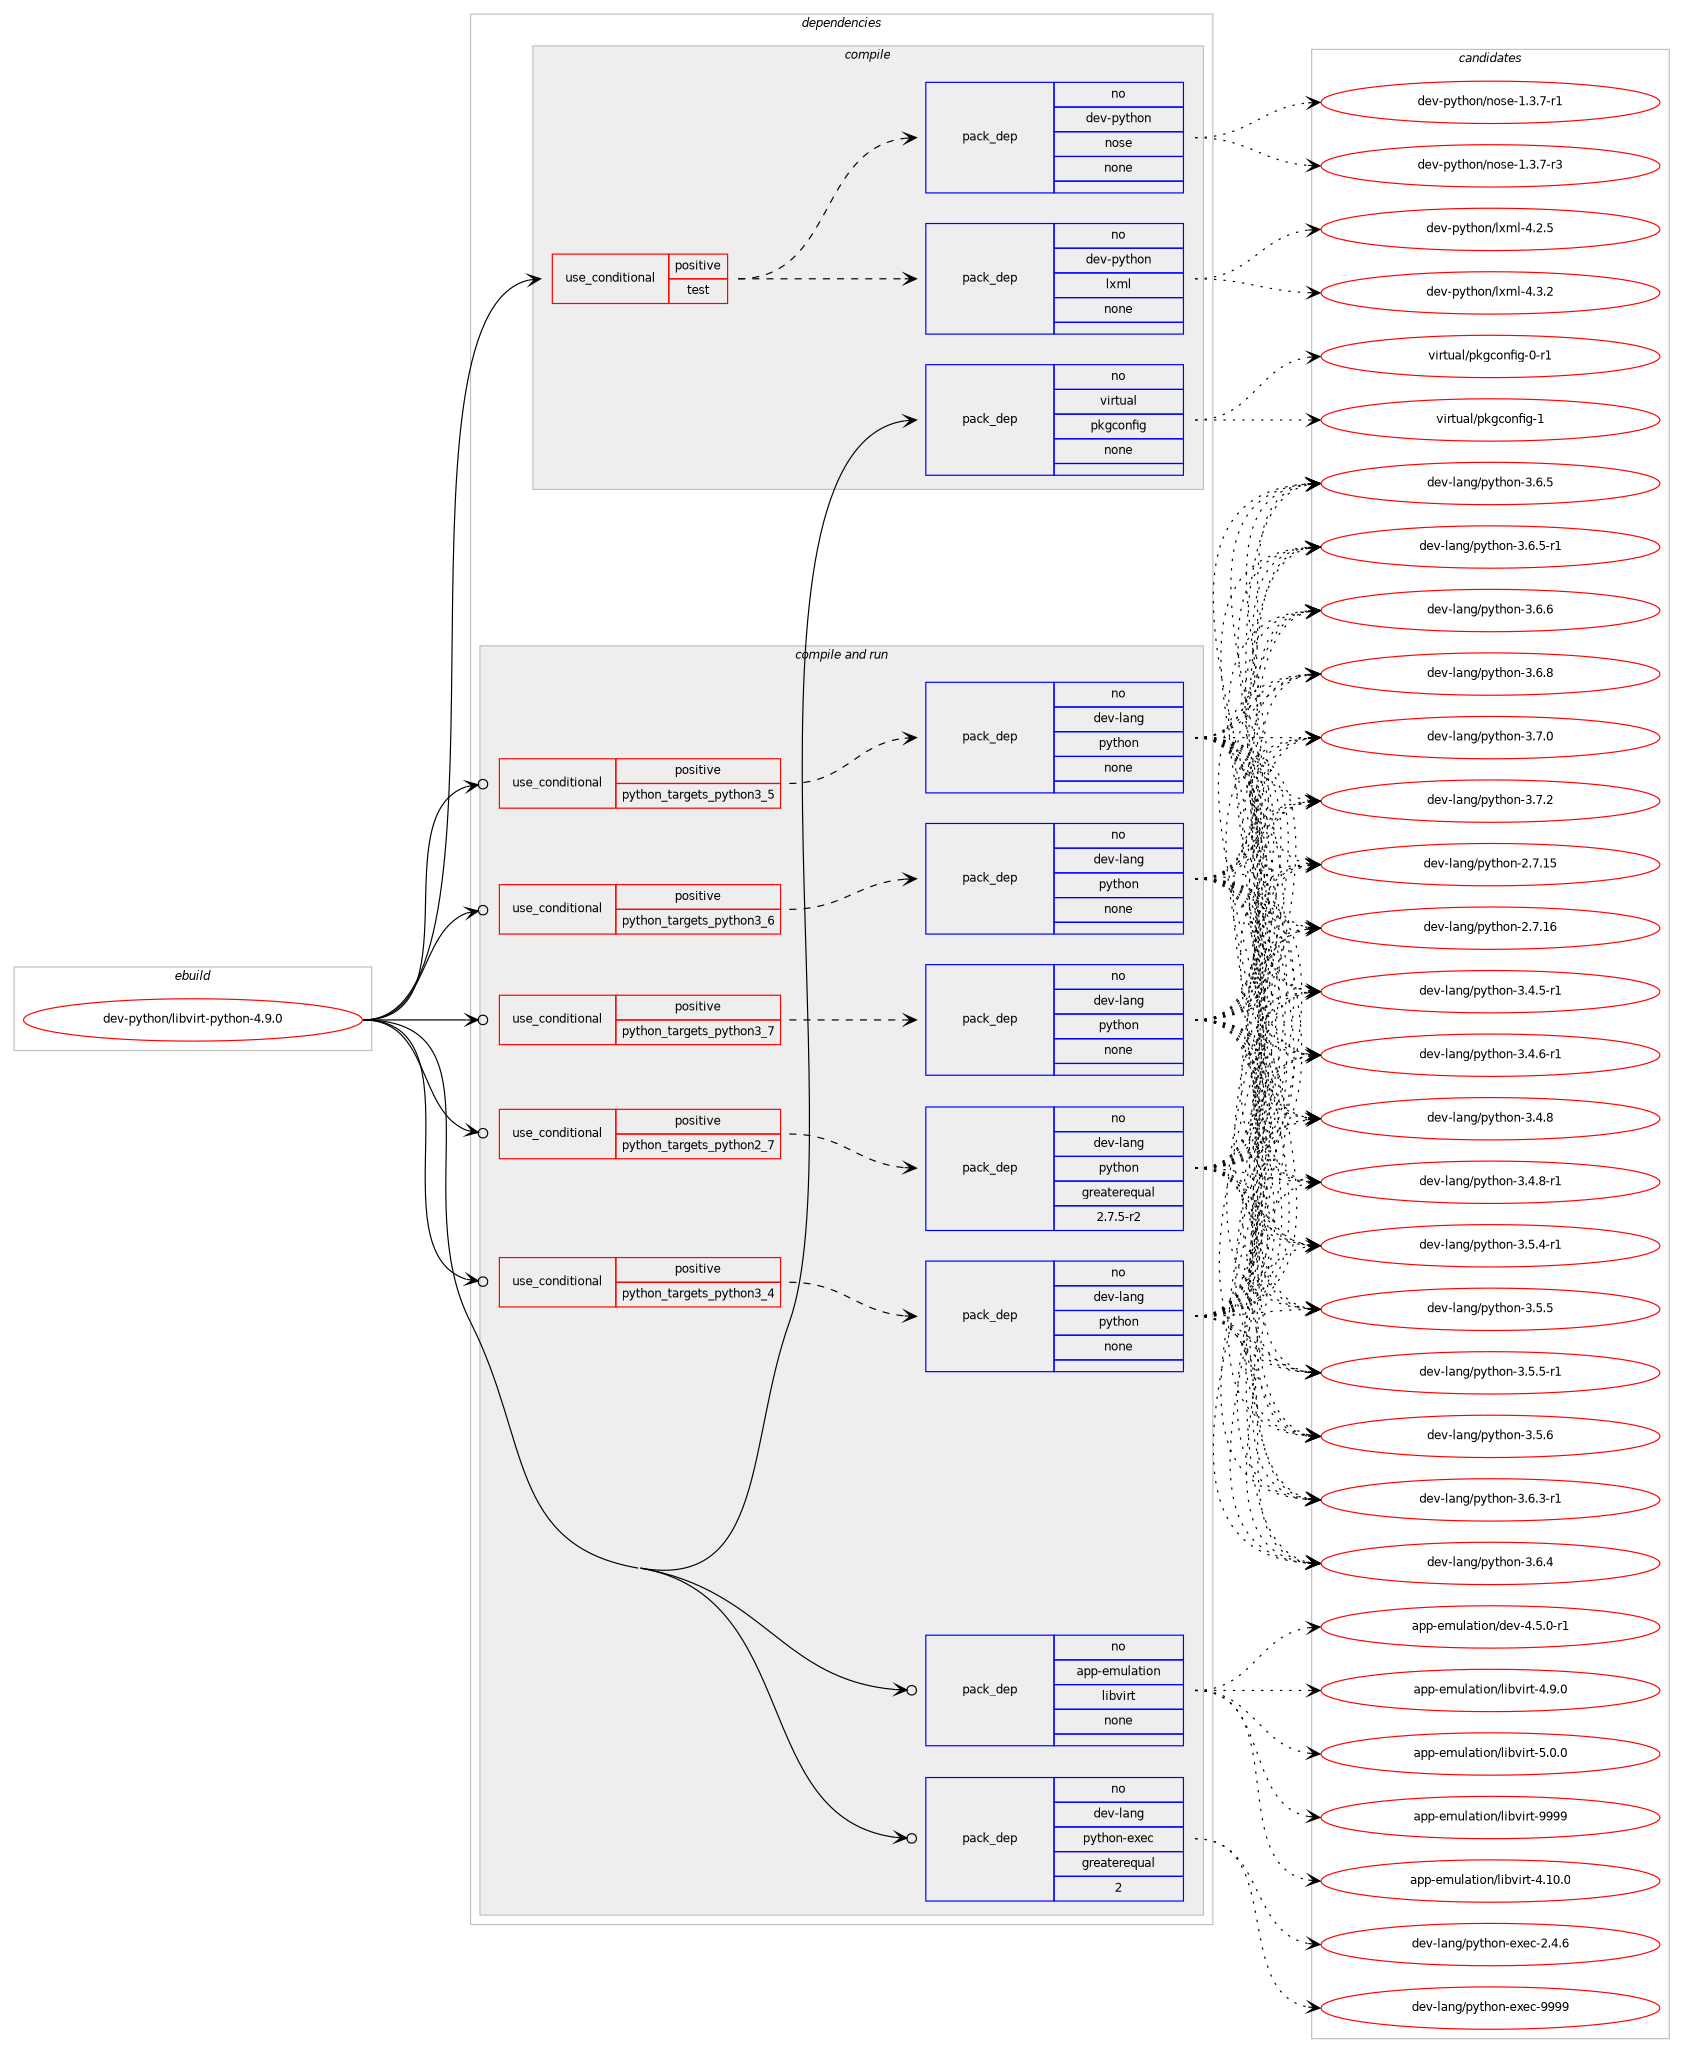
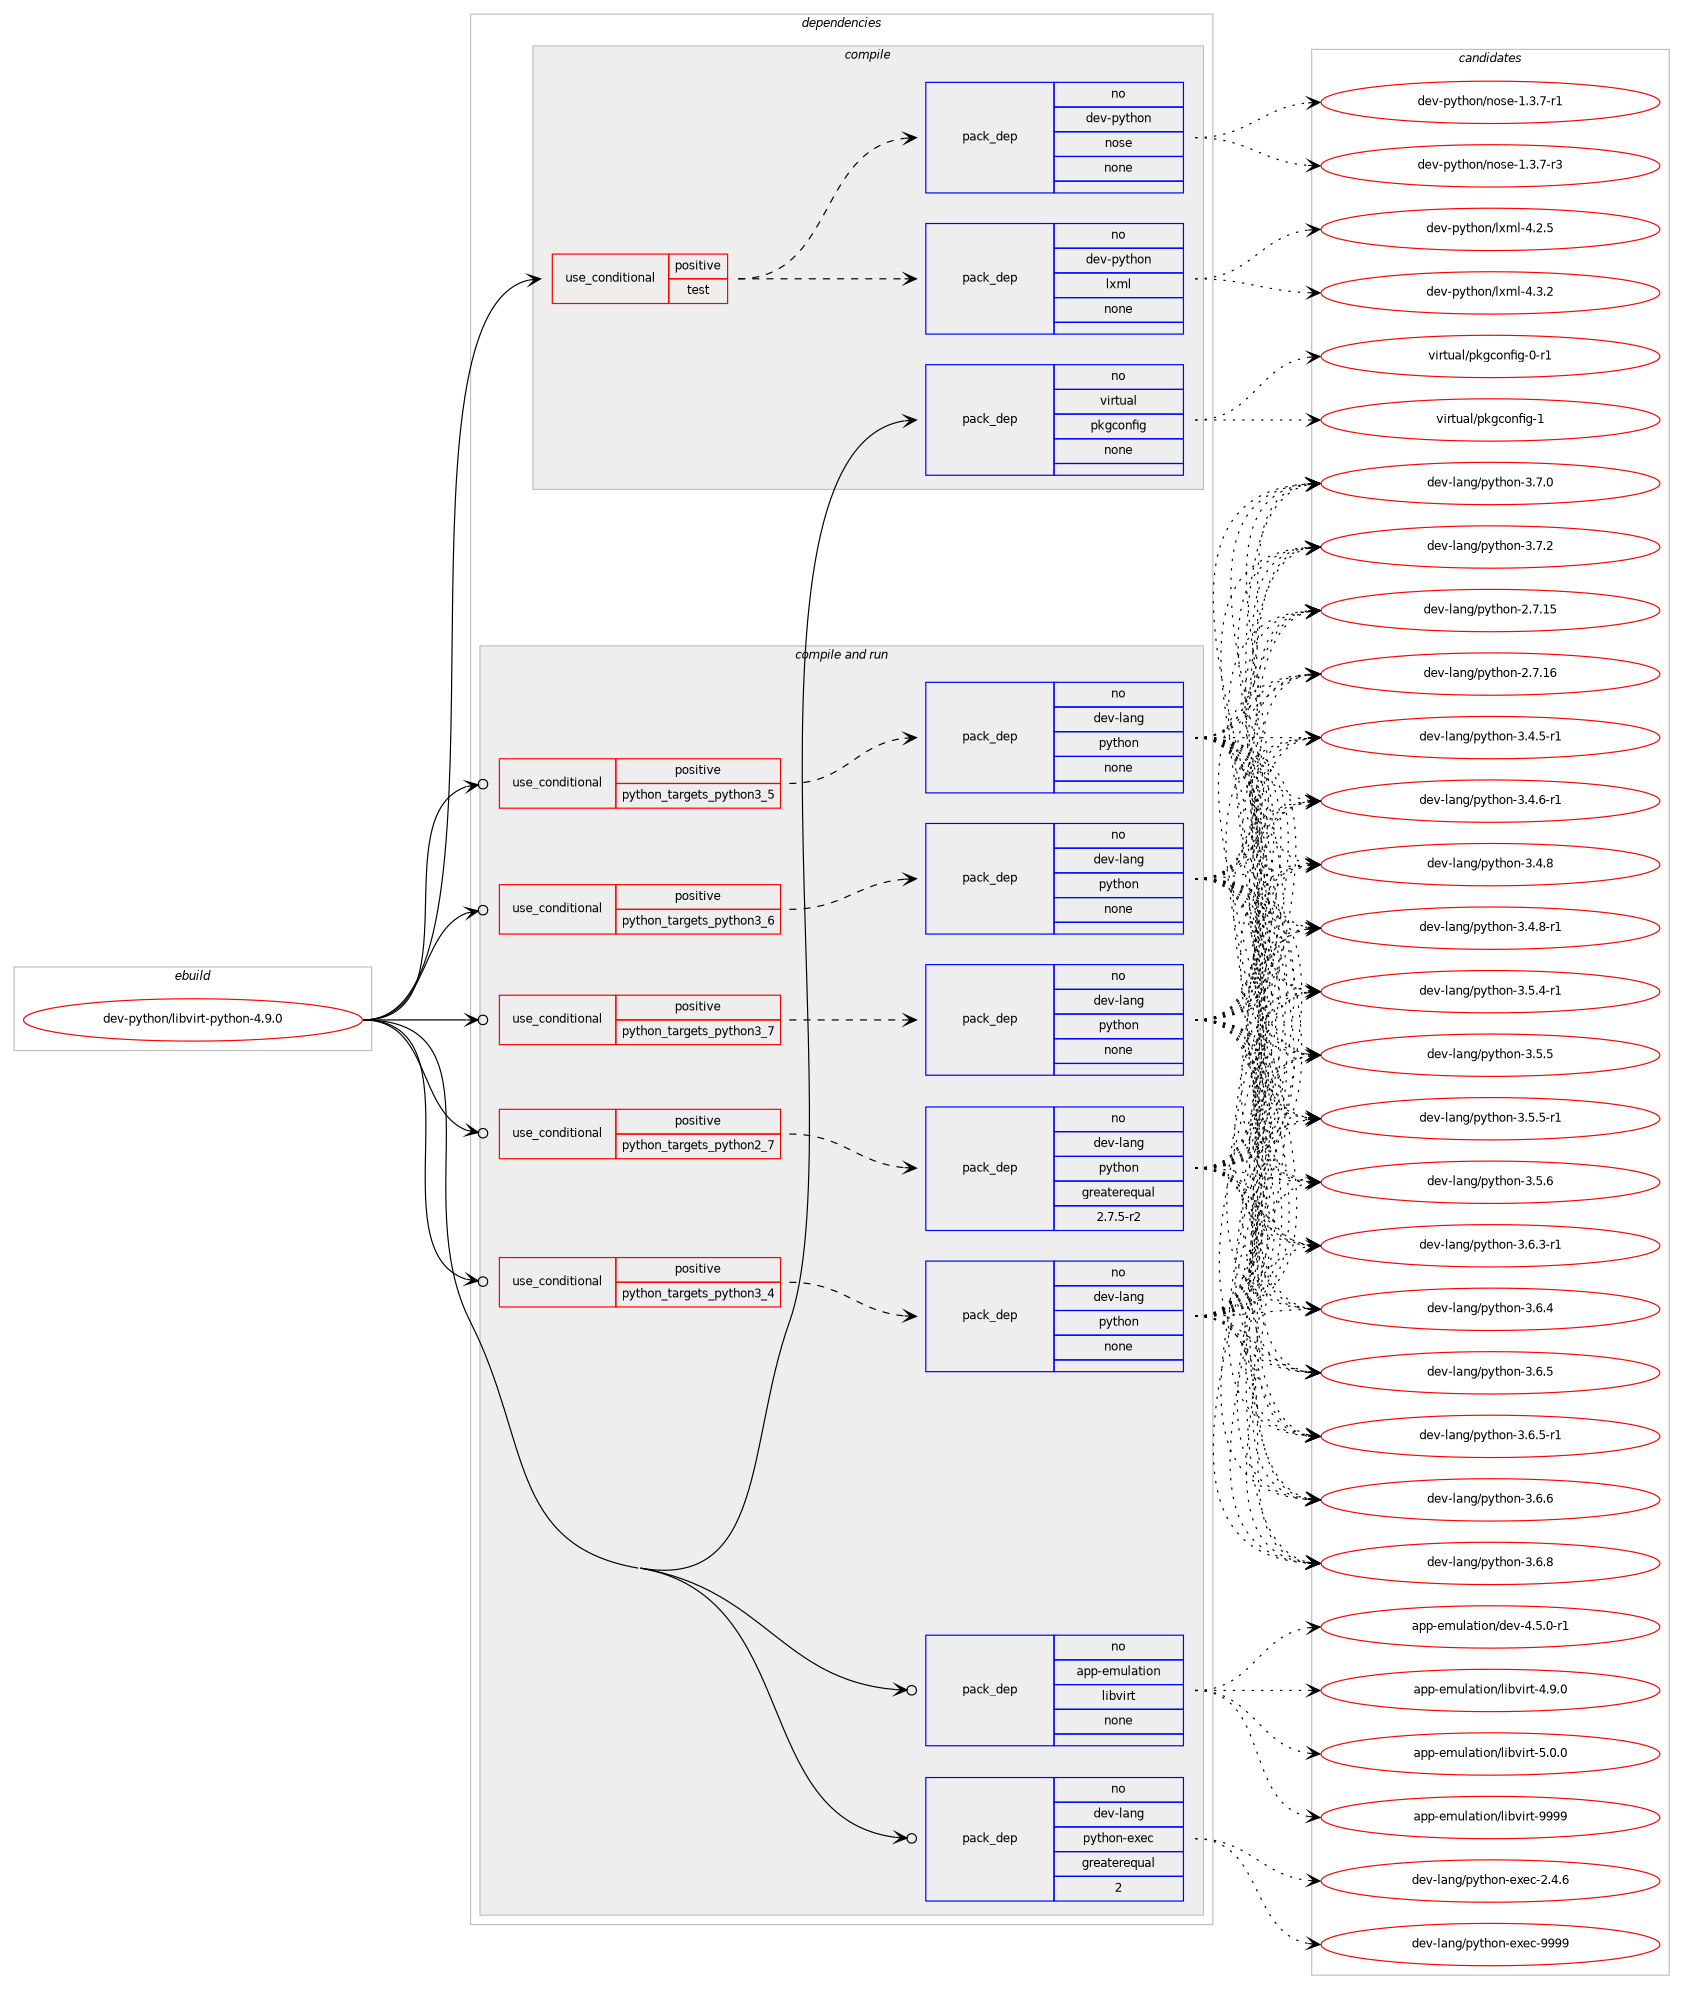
(1490, 1881) -> none
